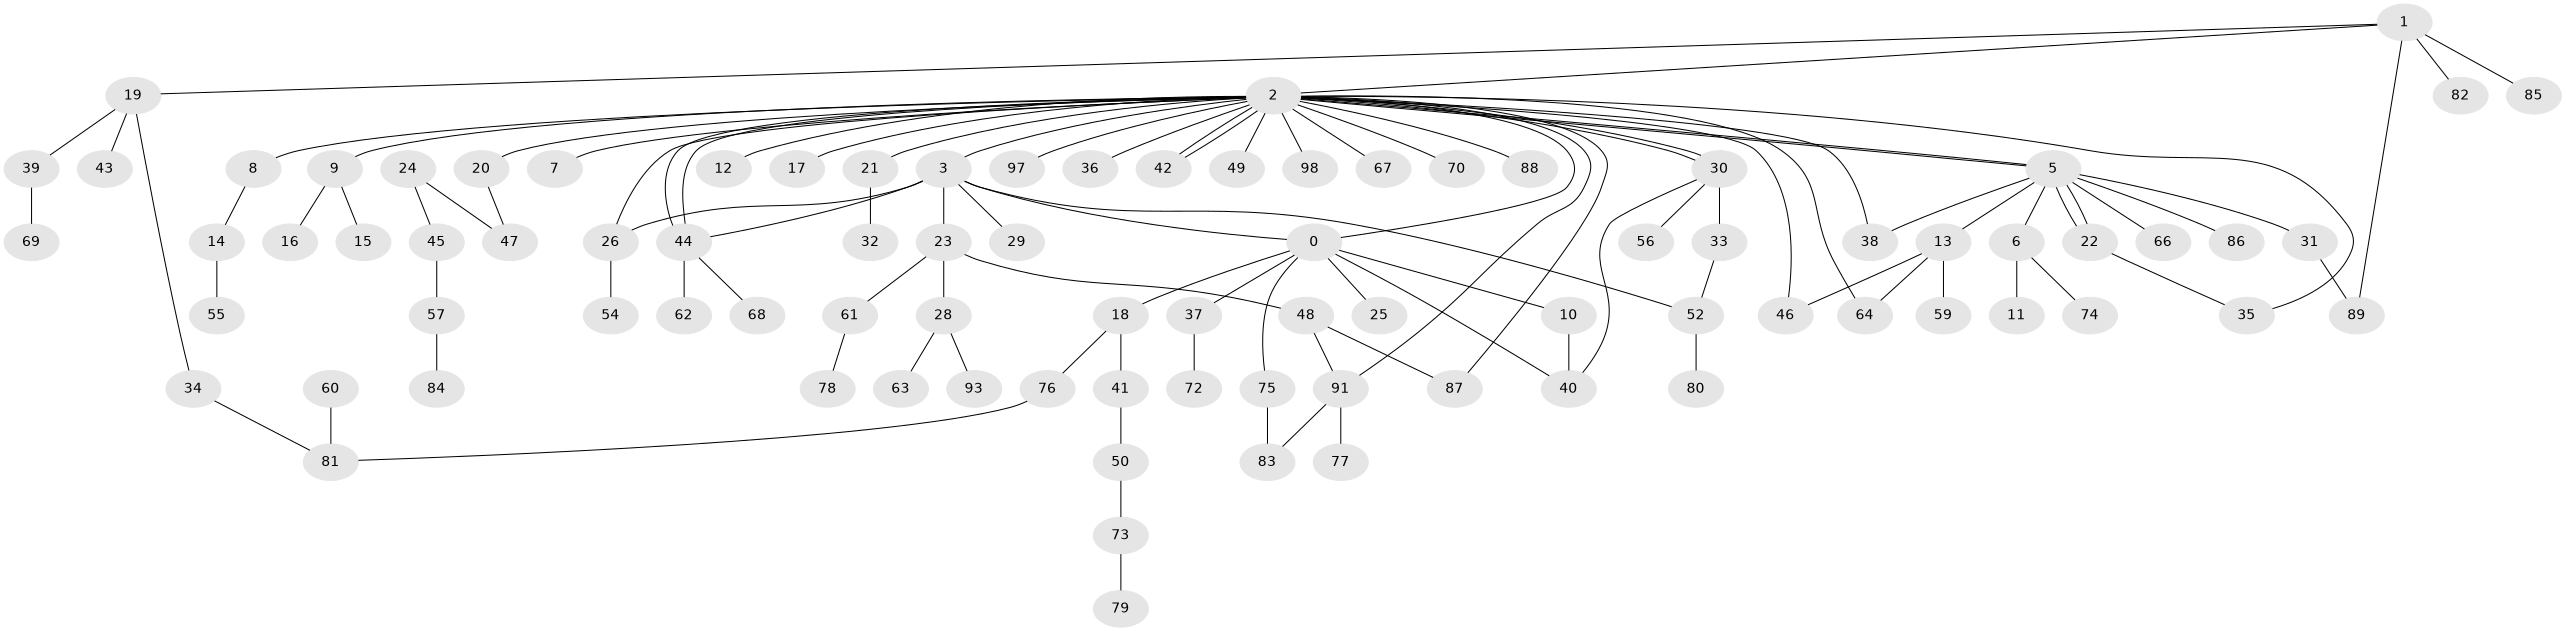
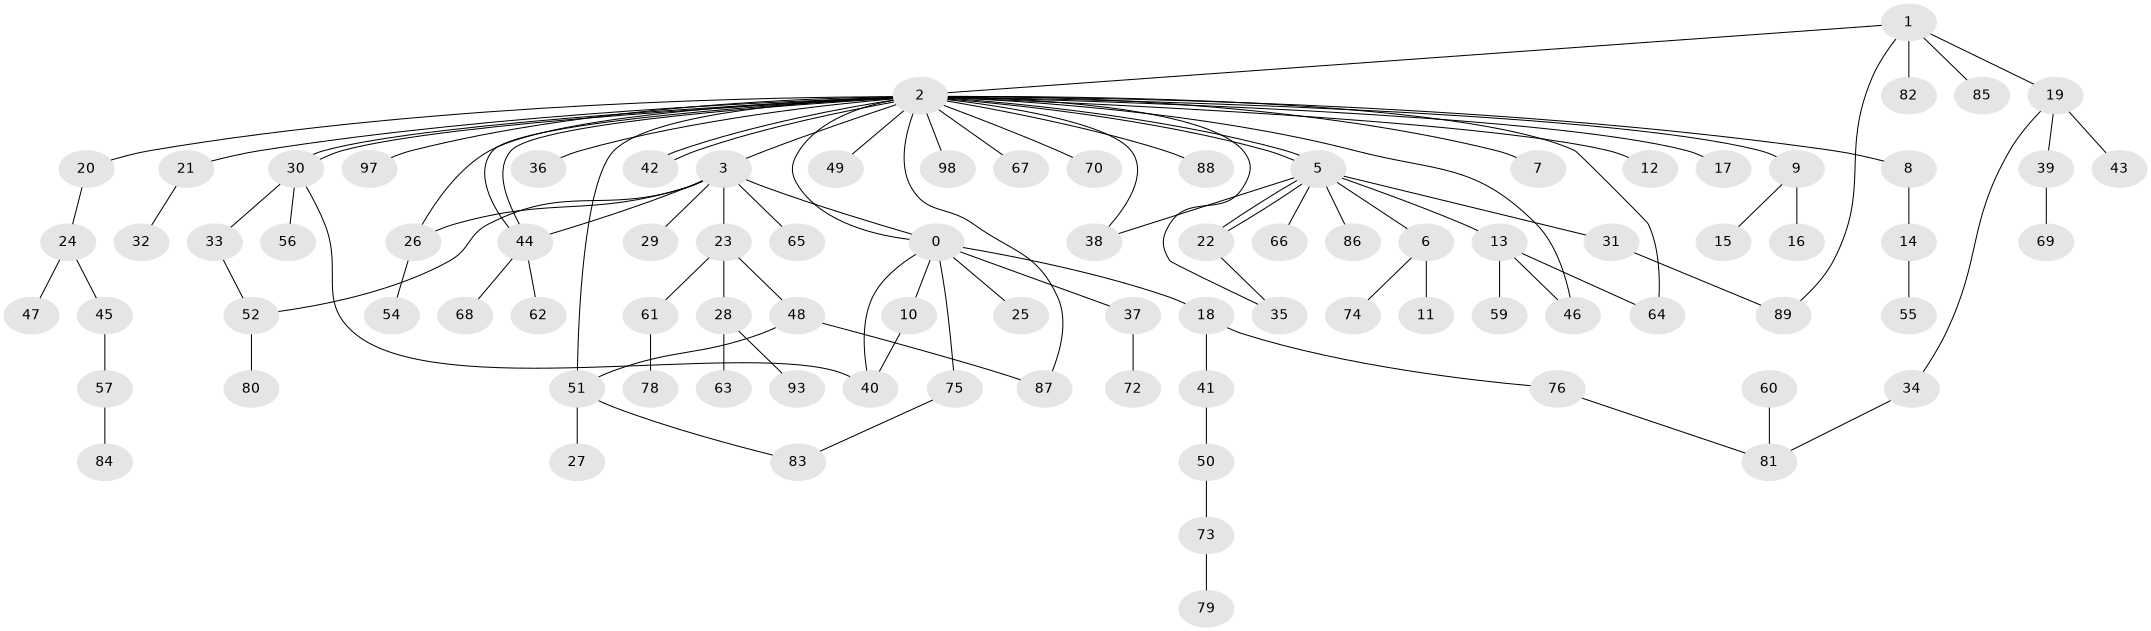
(496, 206) -> (77, 206)
none -> (797, 242)
(1341, 389) -> (577, 389)
(1341, 462) -> (577, 462)
